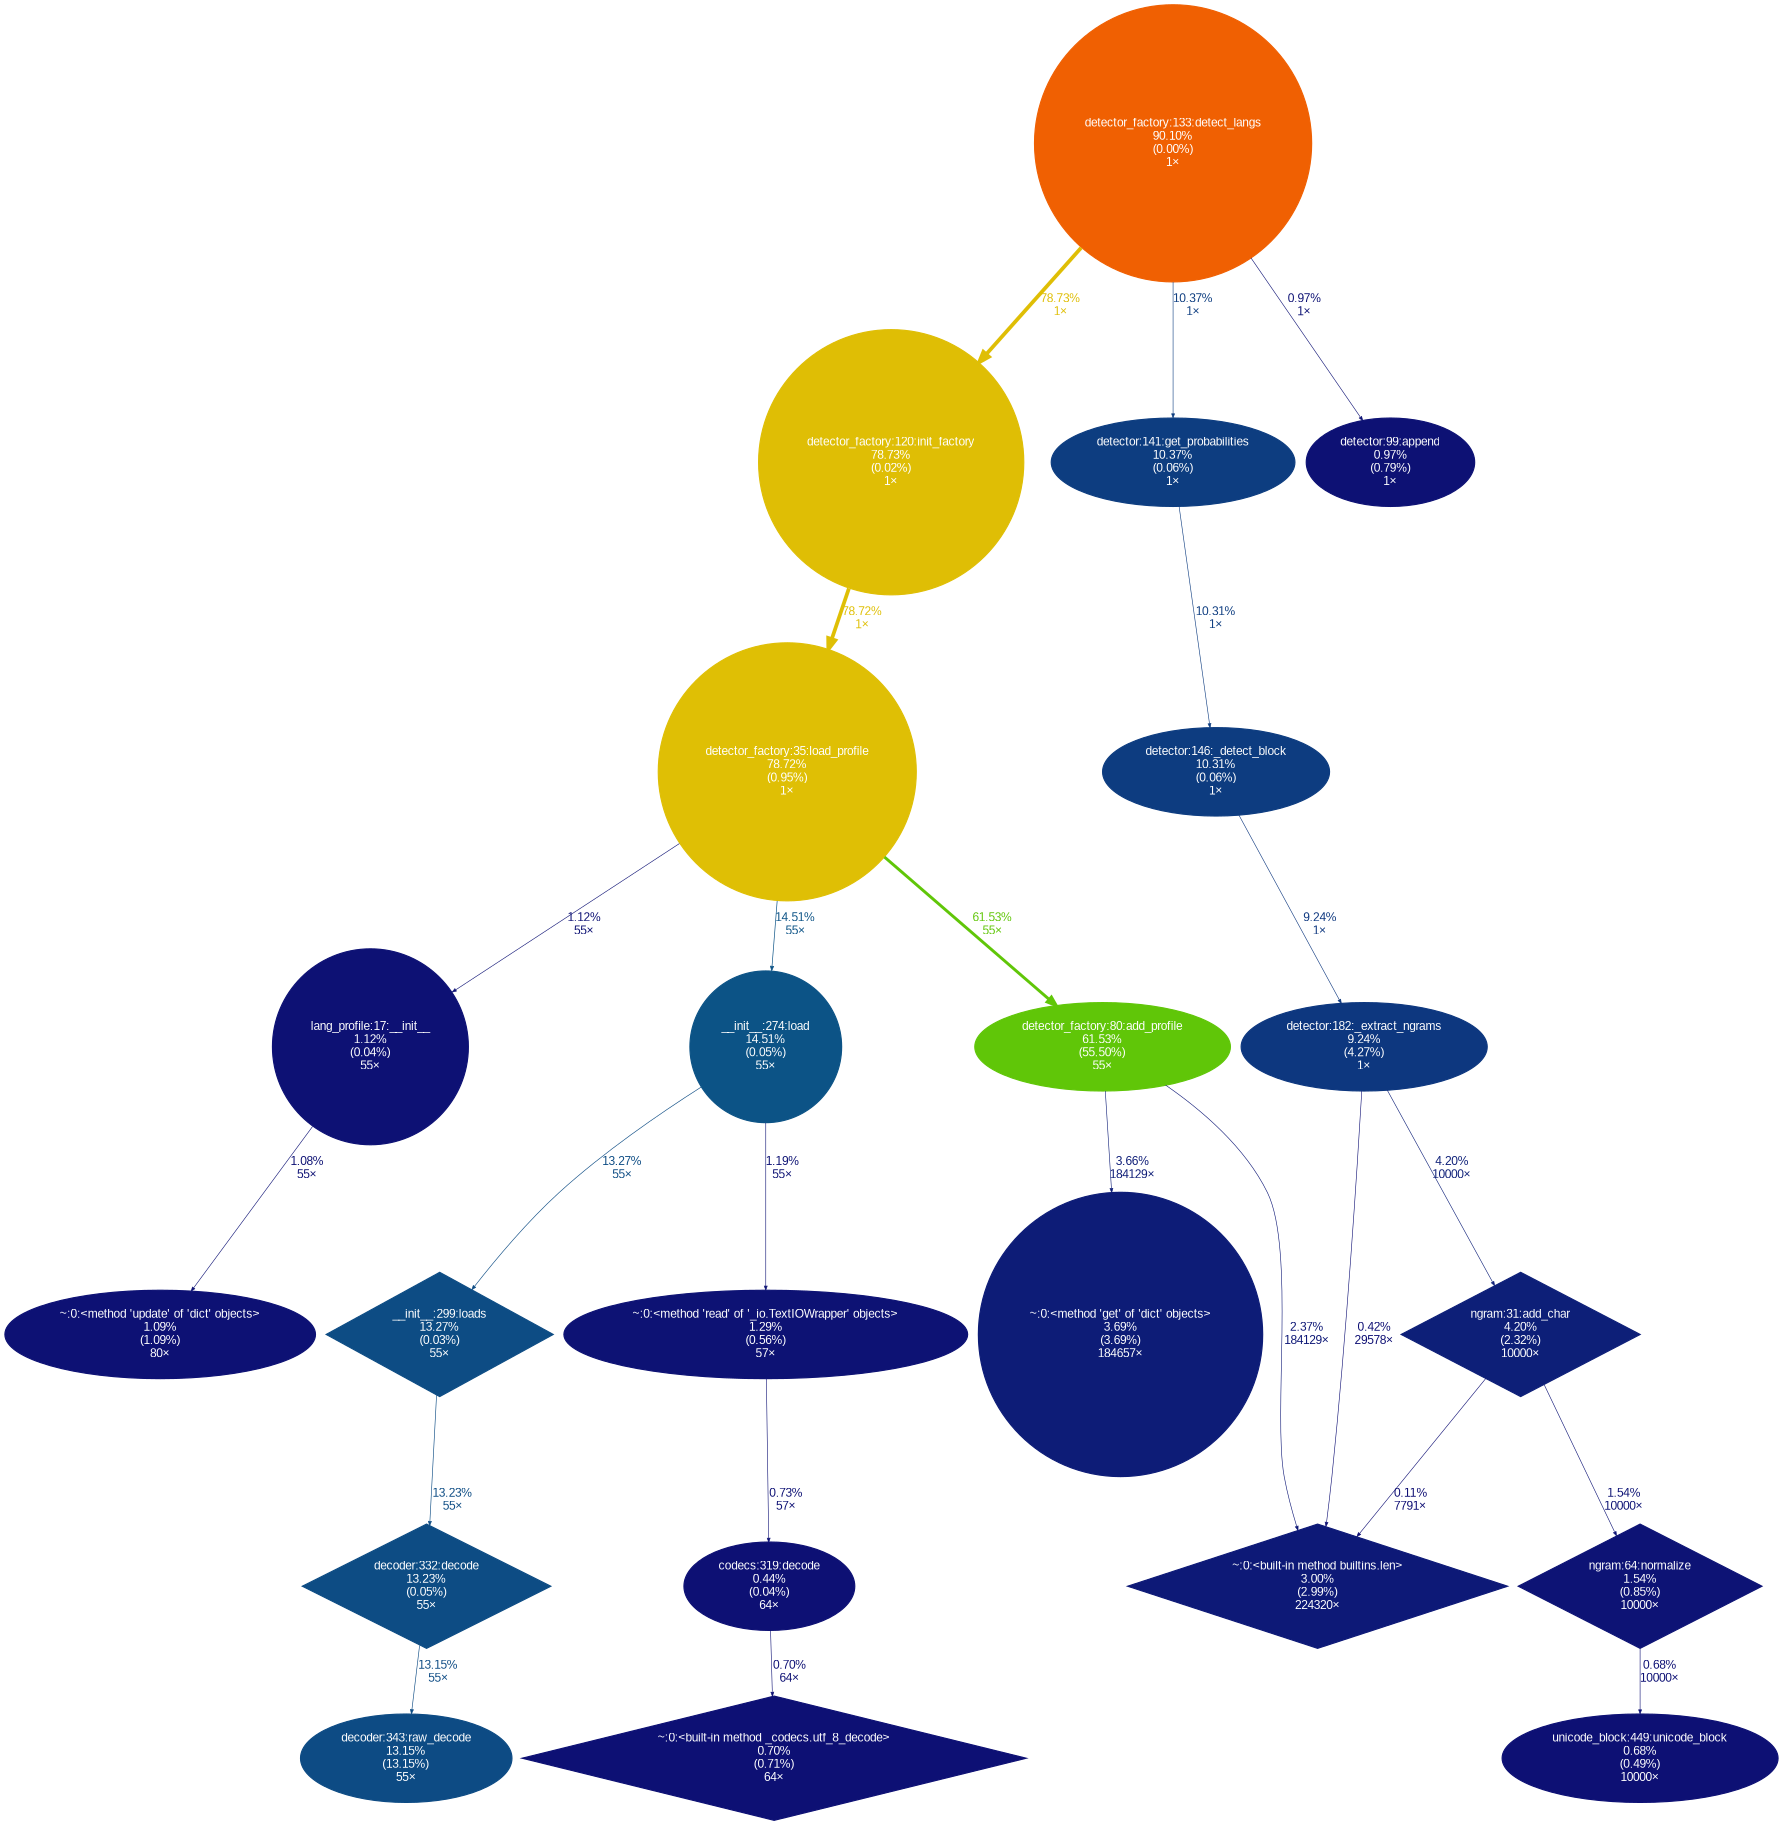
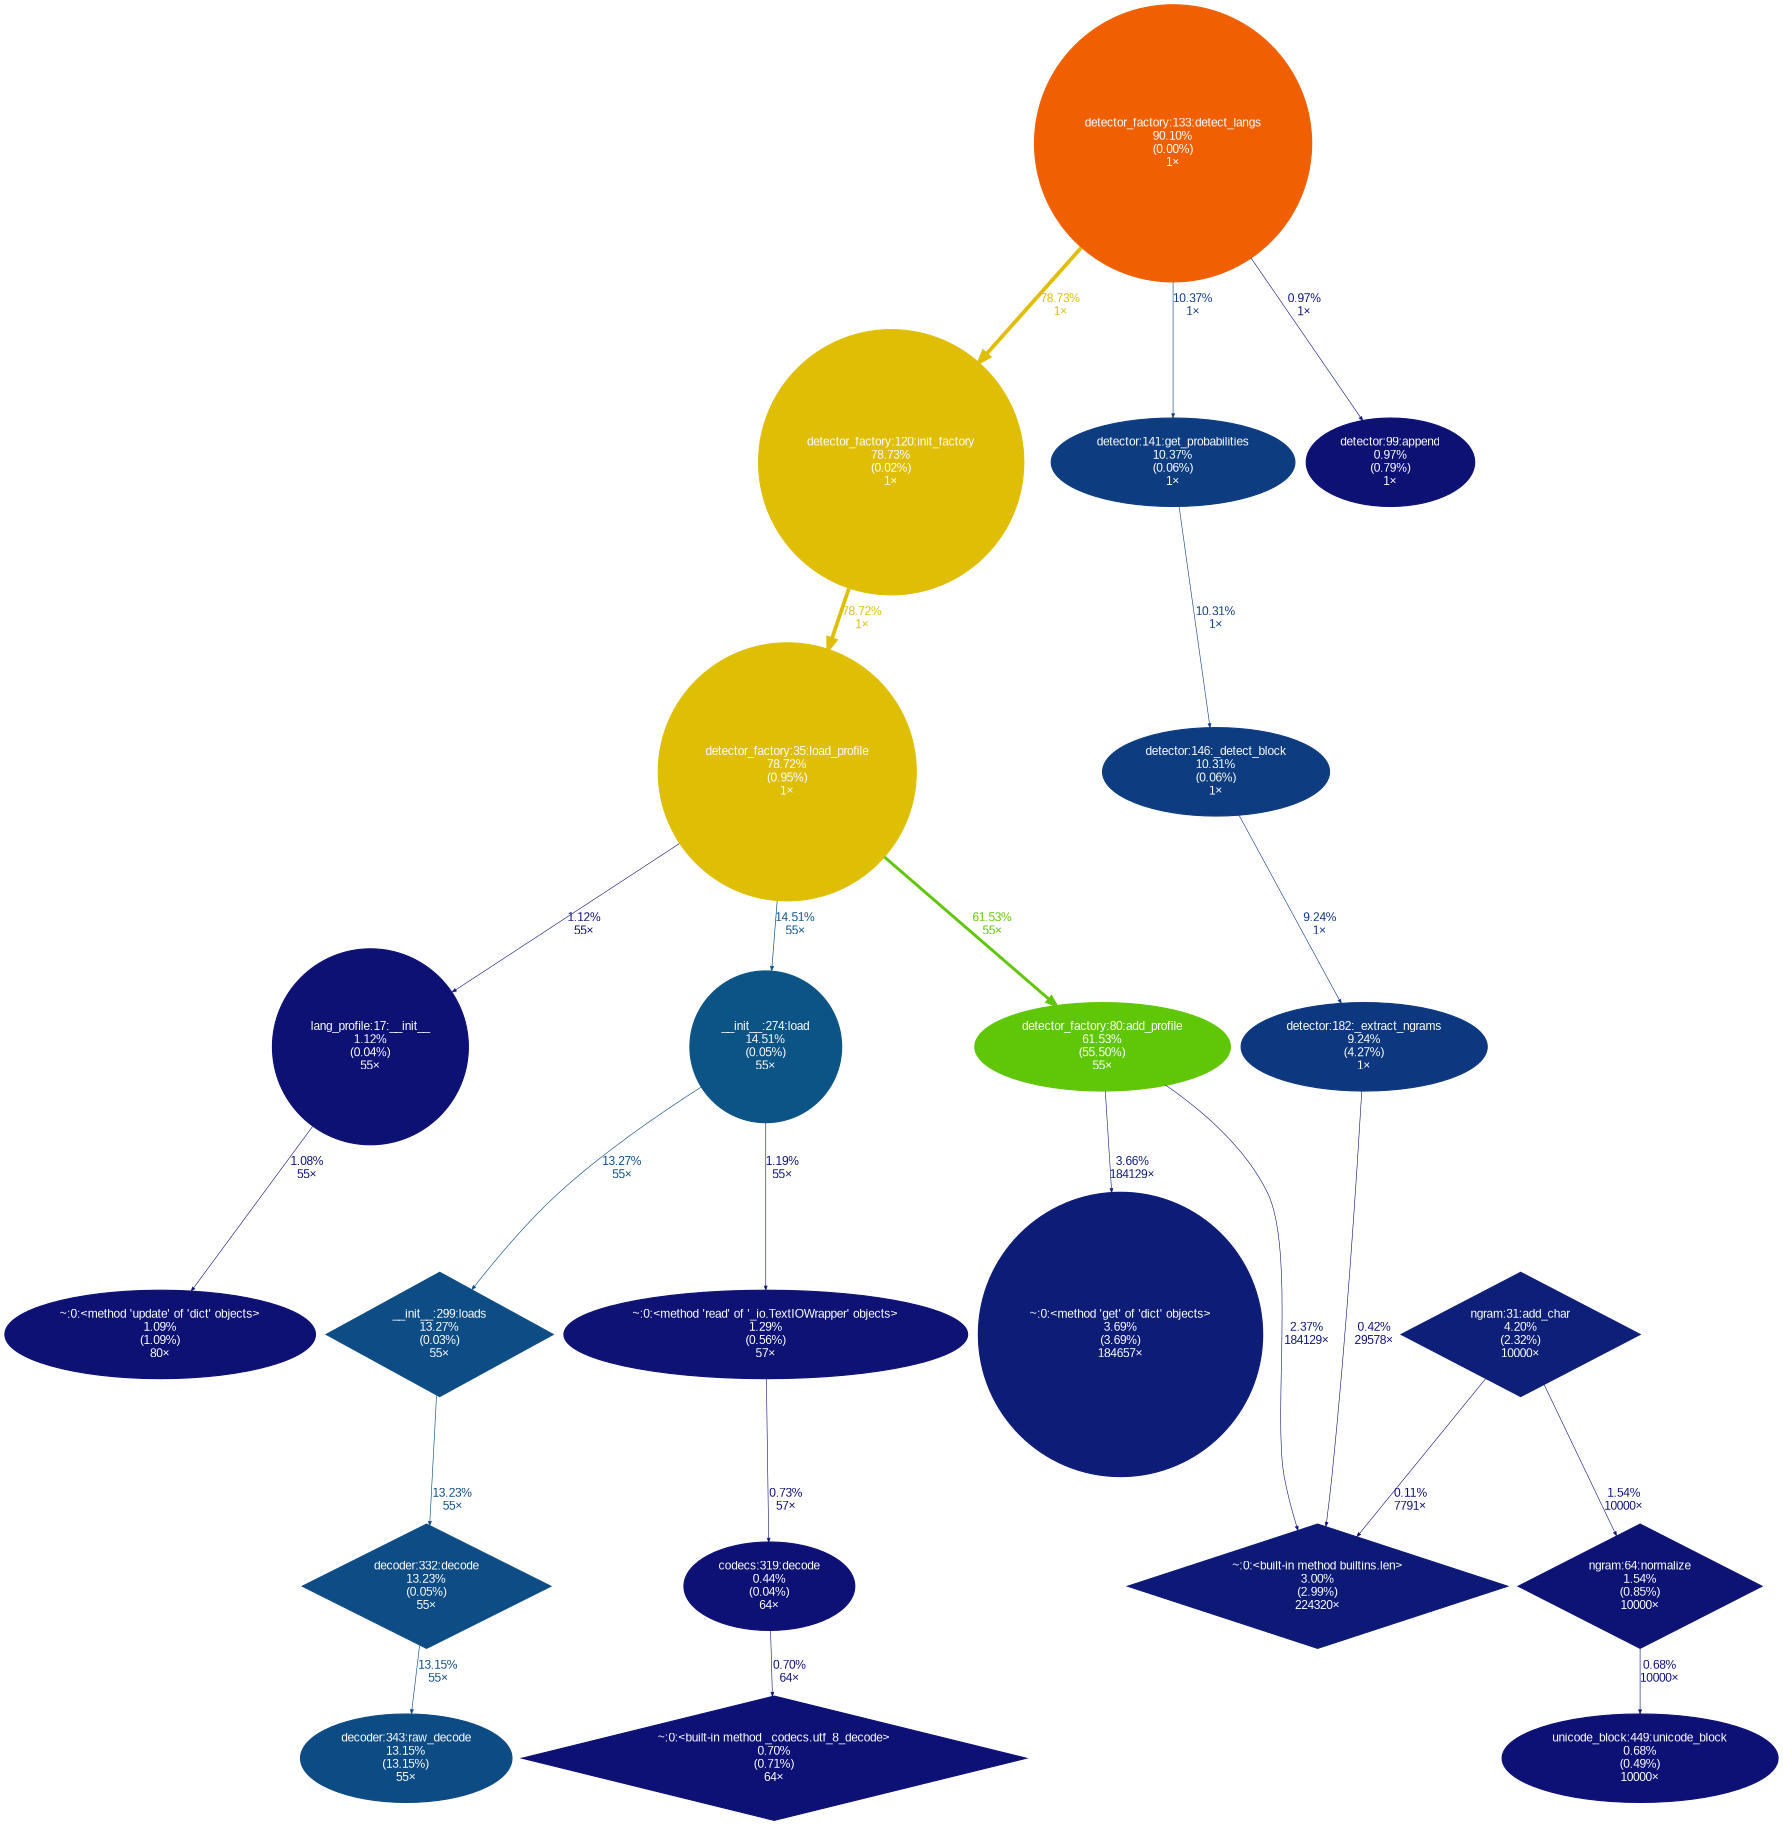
(1440, 1186) -> none
